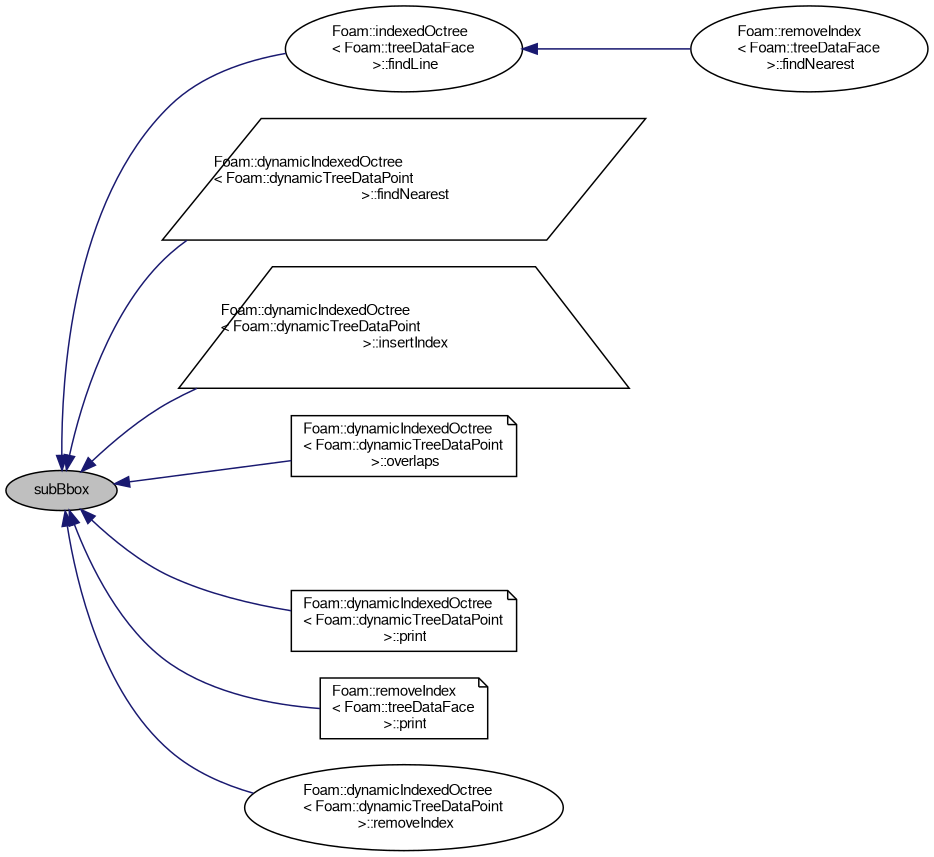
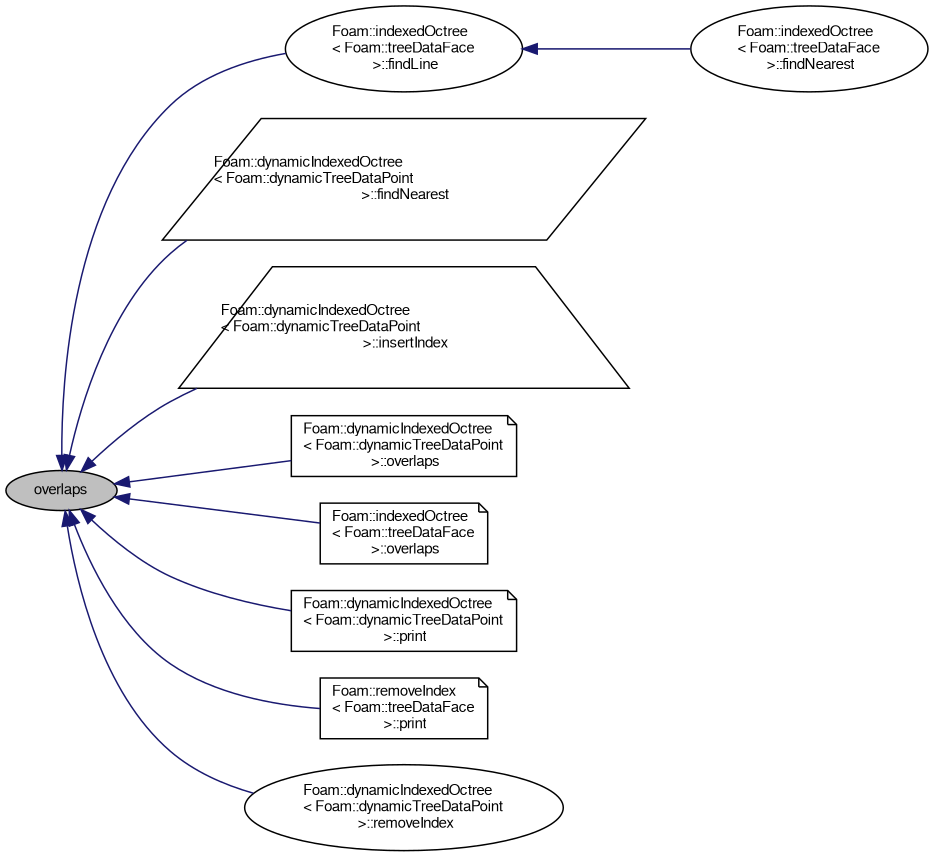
(809, 49) -> (809, 49)
(62, 491) -> (62, 491)
none -> (404, 534)
